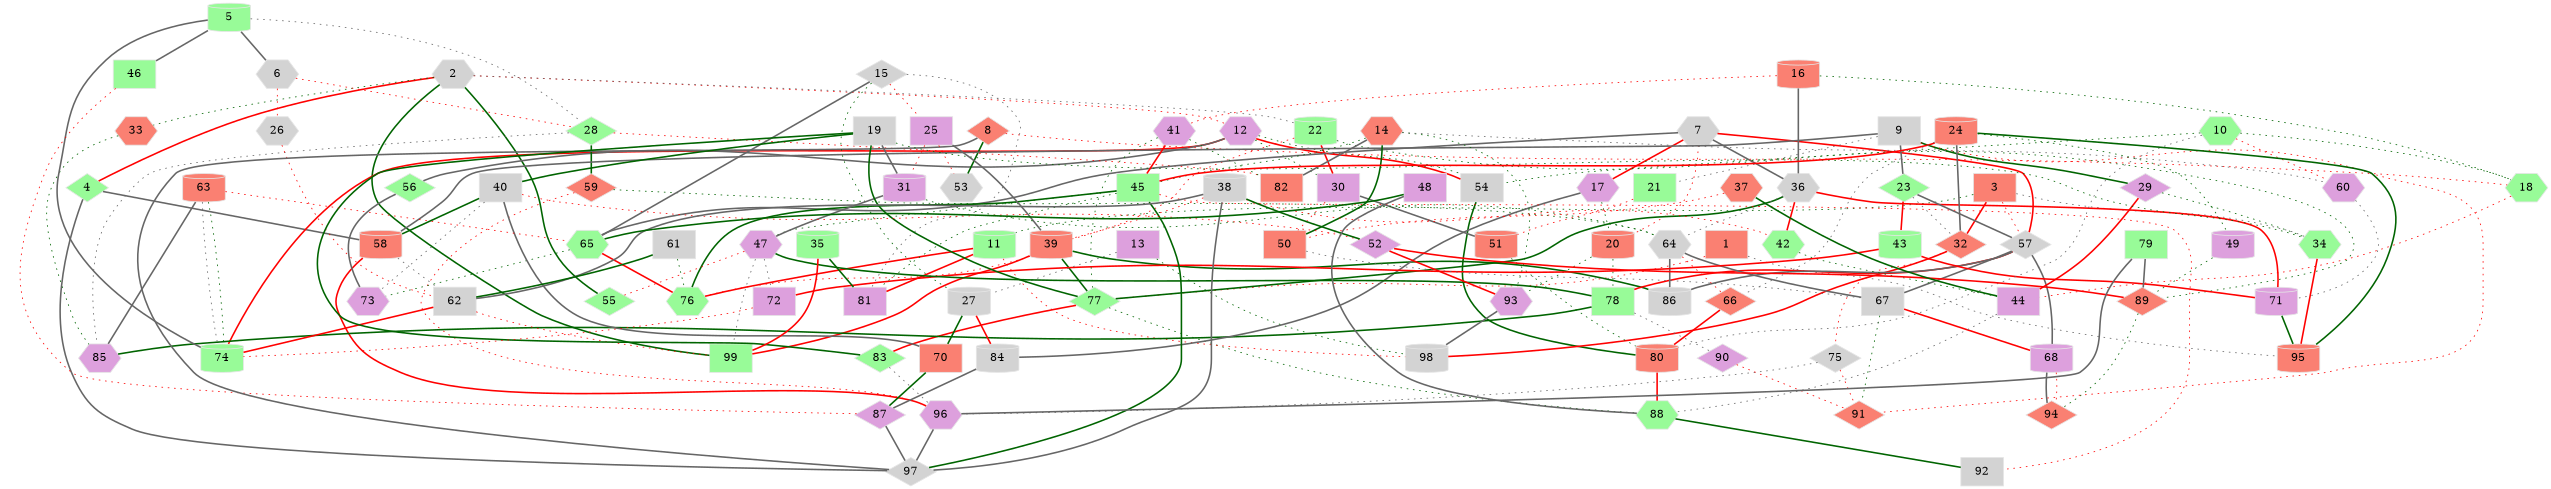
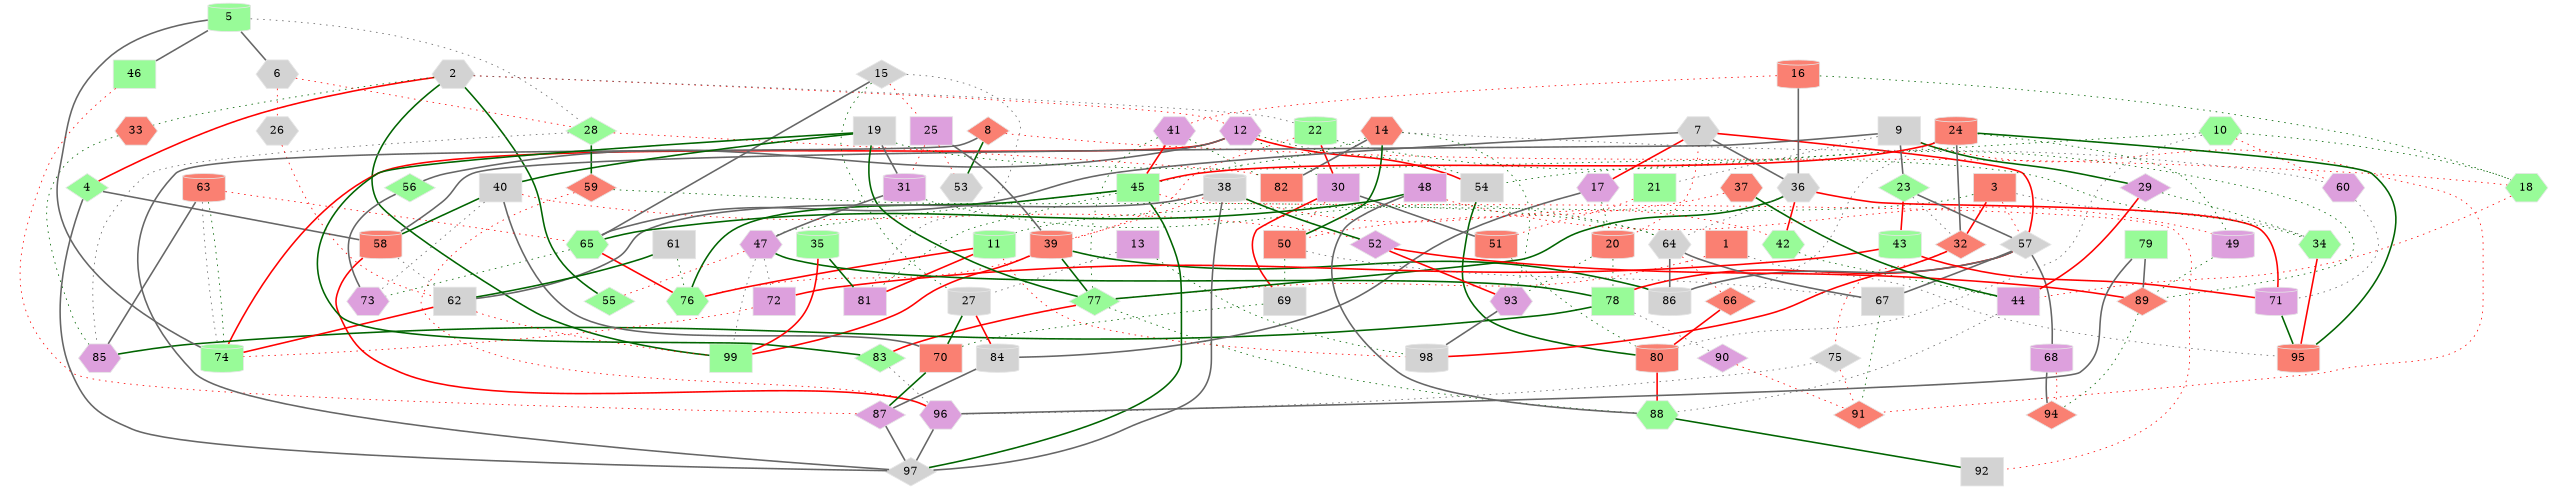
none -> (1829, 219)
none -> (1285, 301)
(1958, 327) -> none
